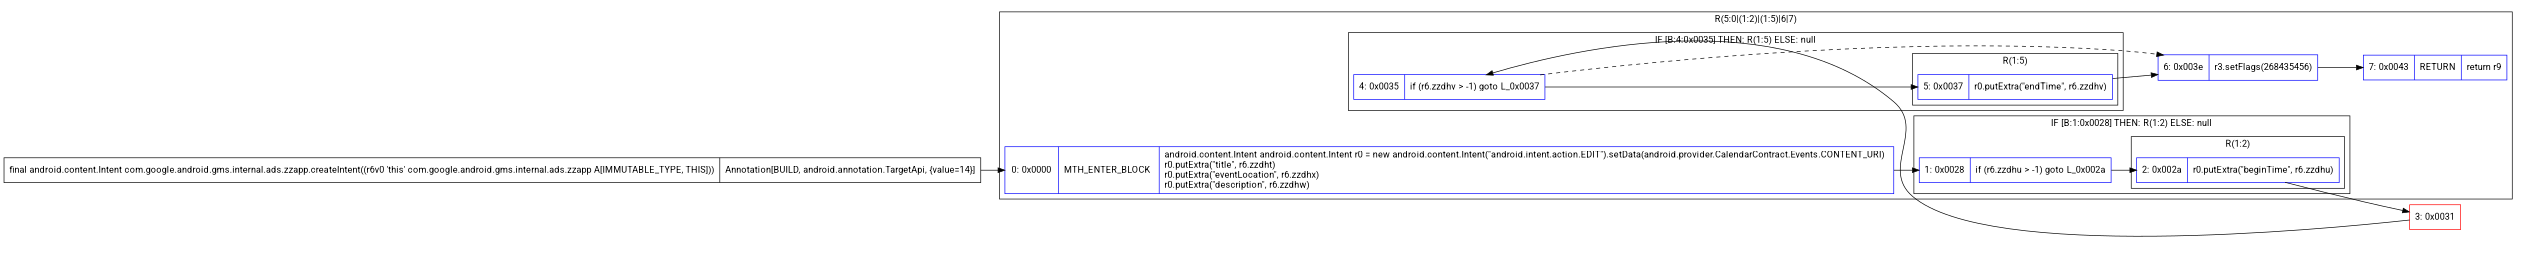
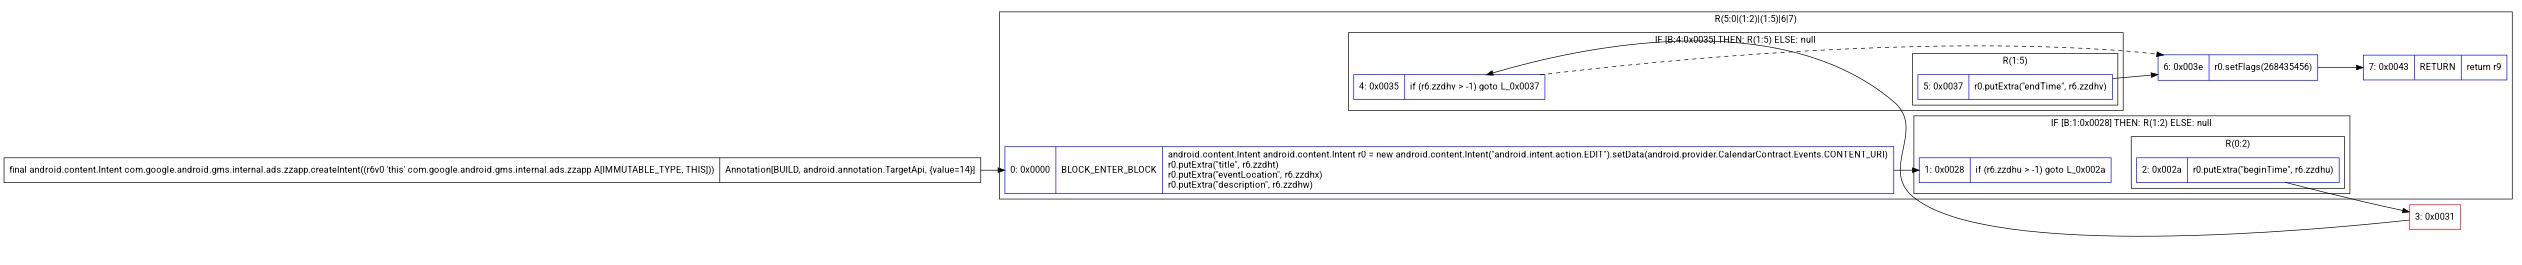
(2263, 67) -> (2263, 67)
(1728, 87) -> none
(2238, 144) -> (2238, 144)
(1108, 170) -> (1109, 170)
(2121, 170) -> none
